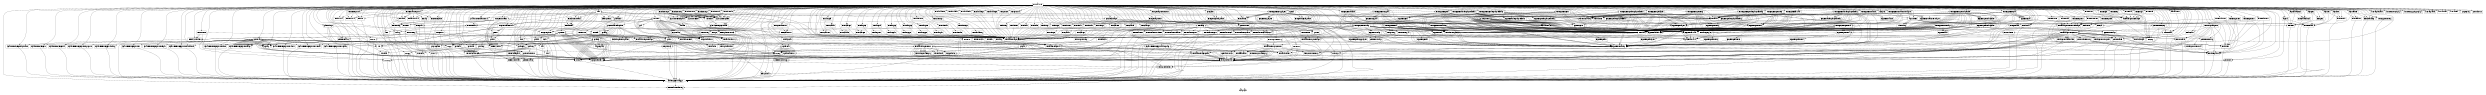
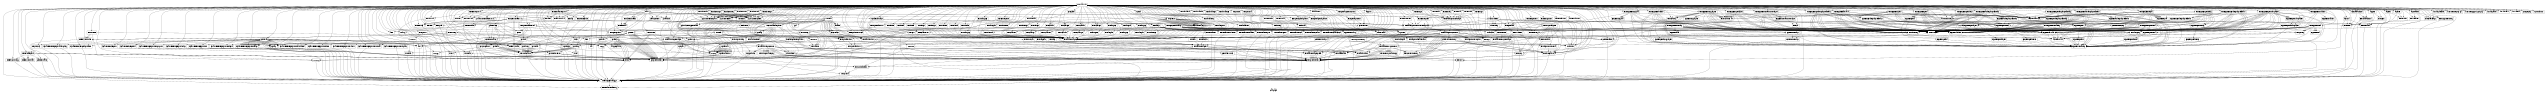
(1130, 26) -> none
(1051, 33) -> none
